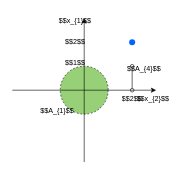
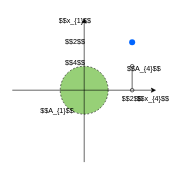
(75, 63) -> (75, 63)
(153, 99) -> (153, 99)
